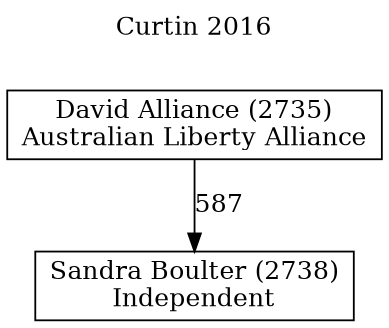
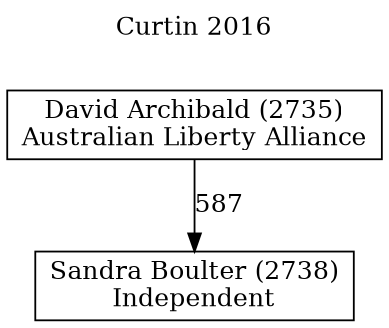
(195, 125) -> (195, 125)
